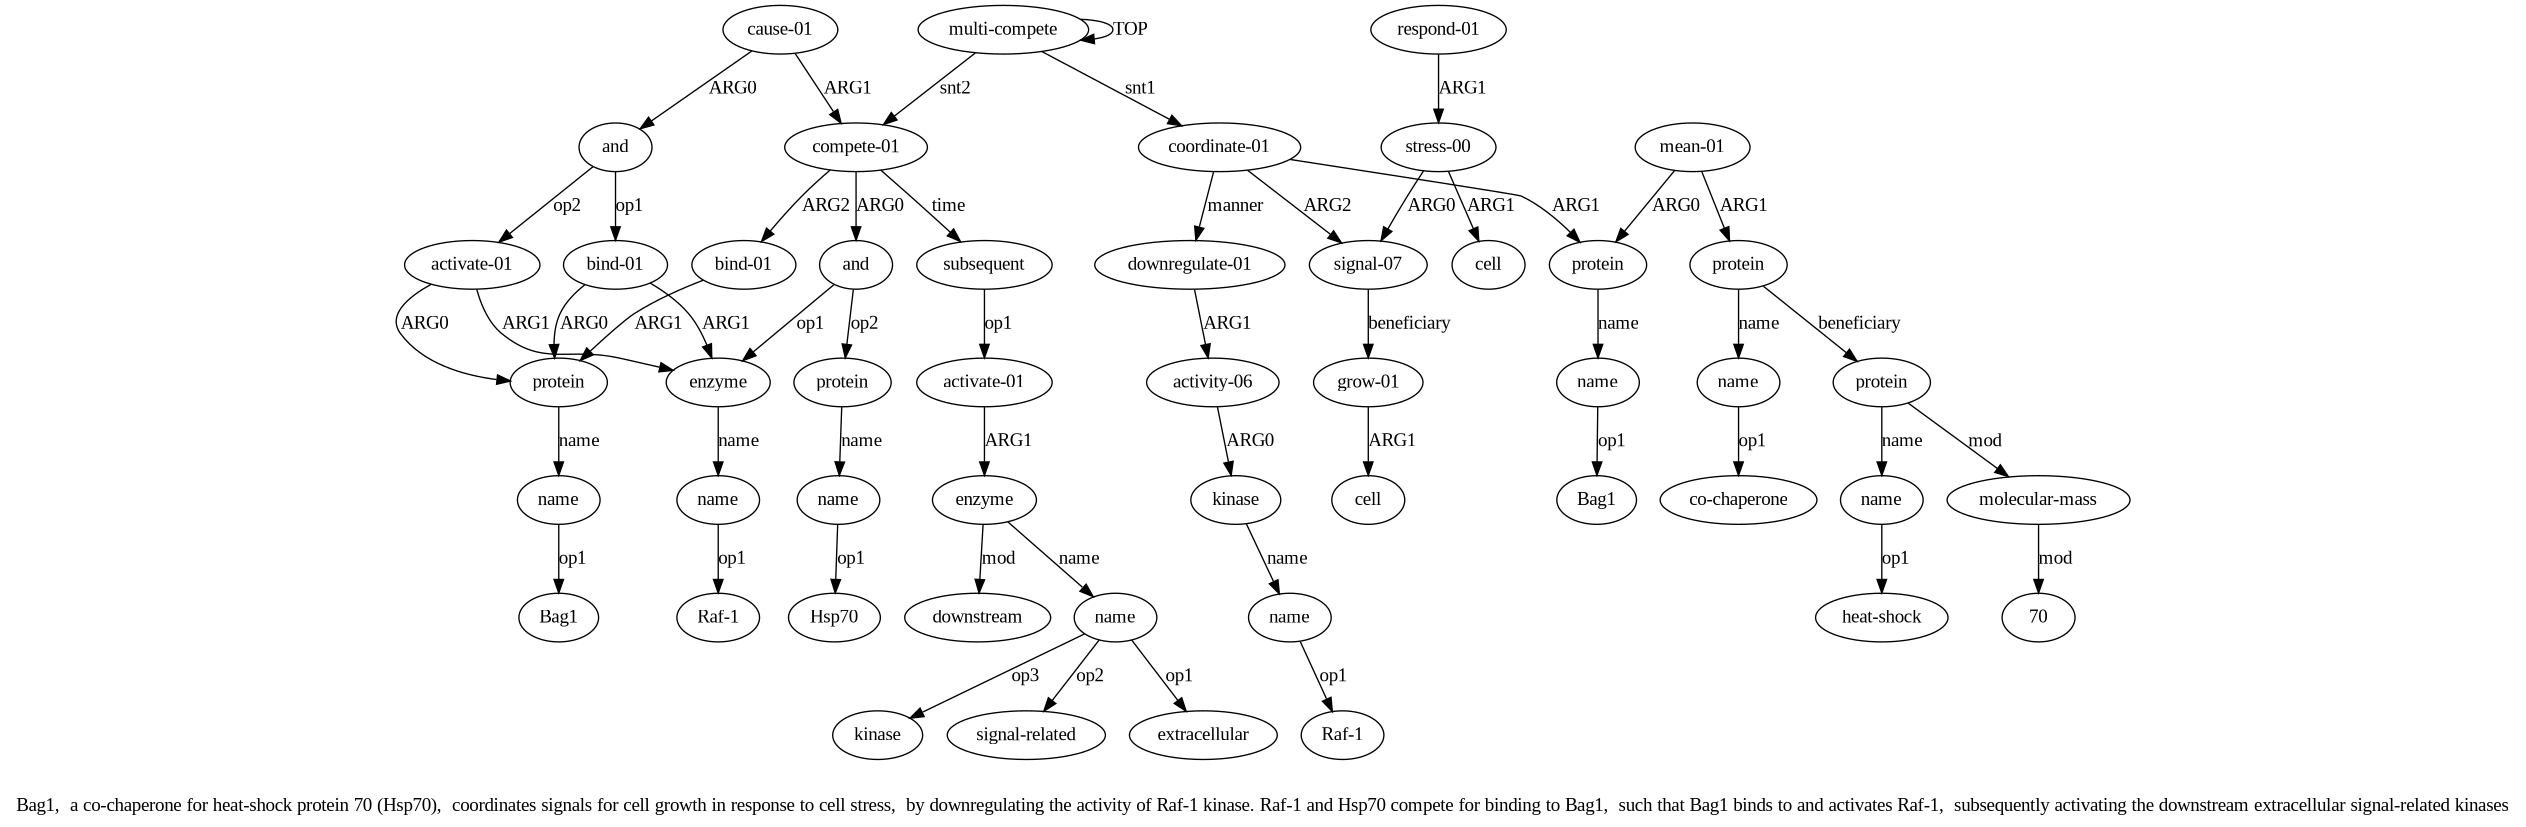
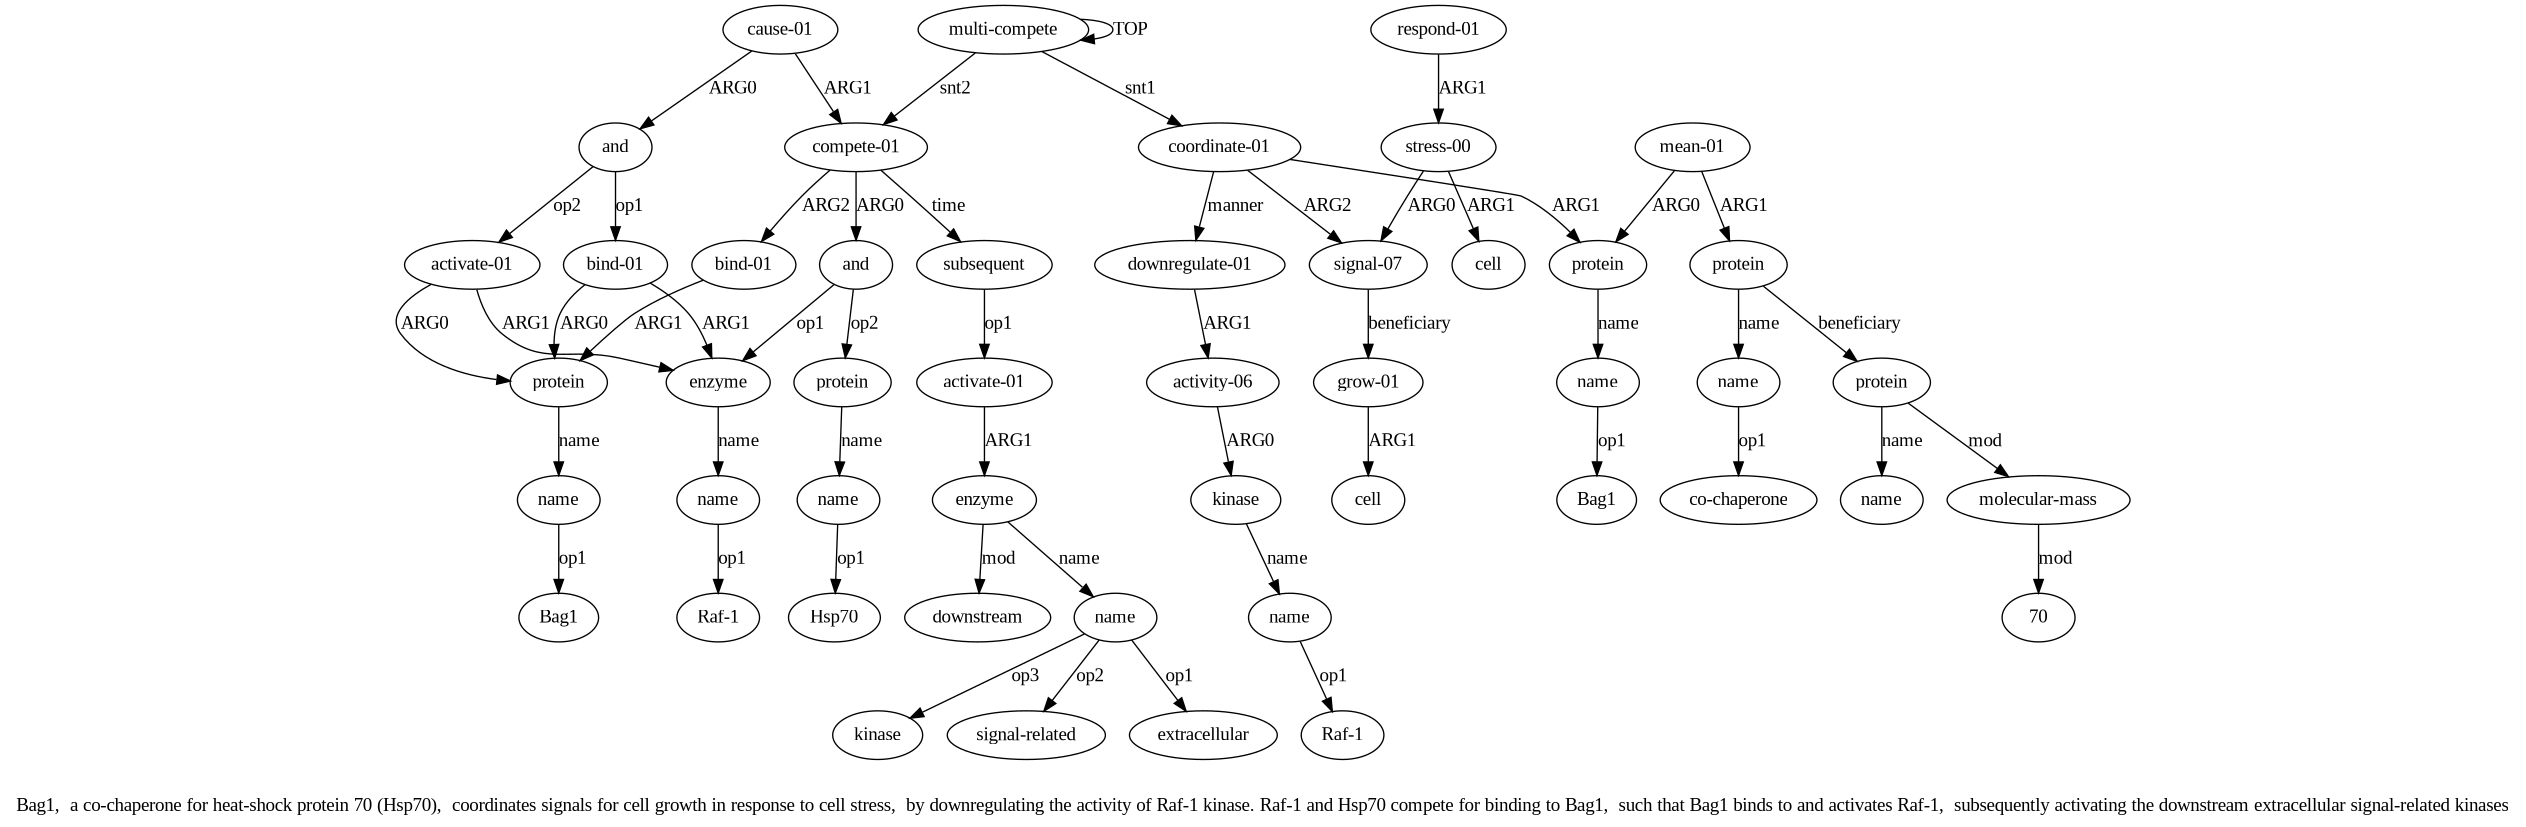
(1882, 618) -> none
